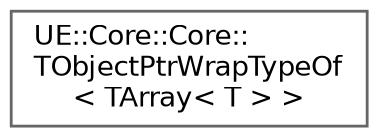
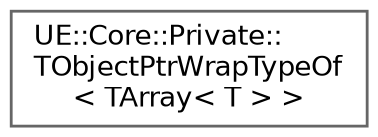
(189, 69) -> (189, 69)
